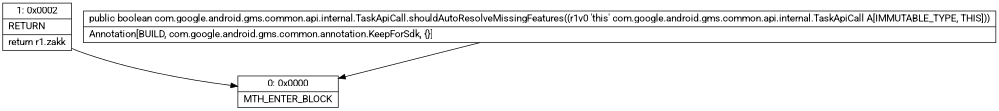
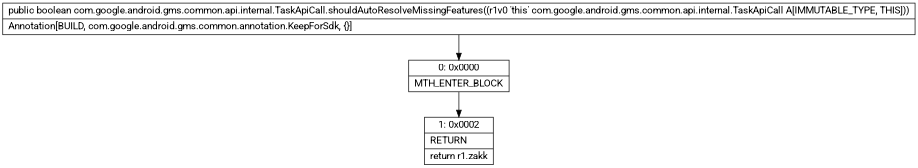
(150, 72) -> (459, 101)
